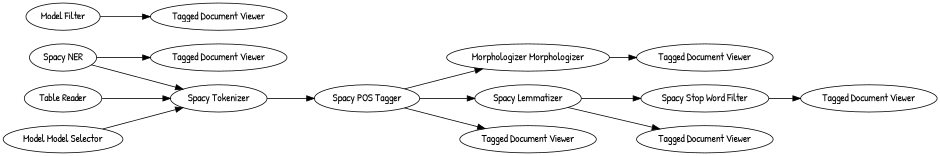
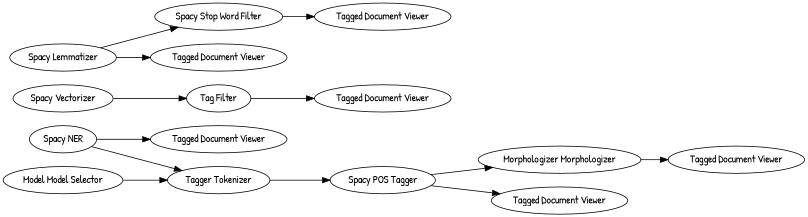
(63, 17) -> (219, 98)
none -> (63, 98)
(63, 98) -> none
(219, 98) -> (219, 180)
(443, 98) -> none
